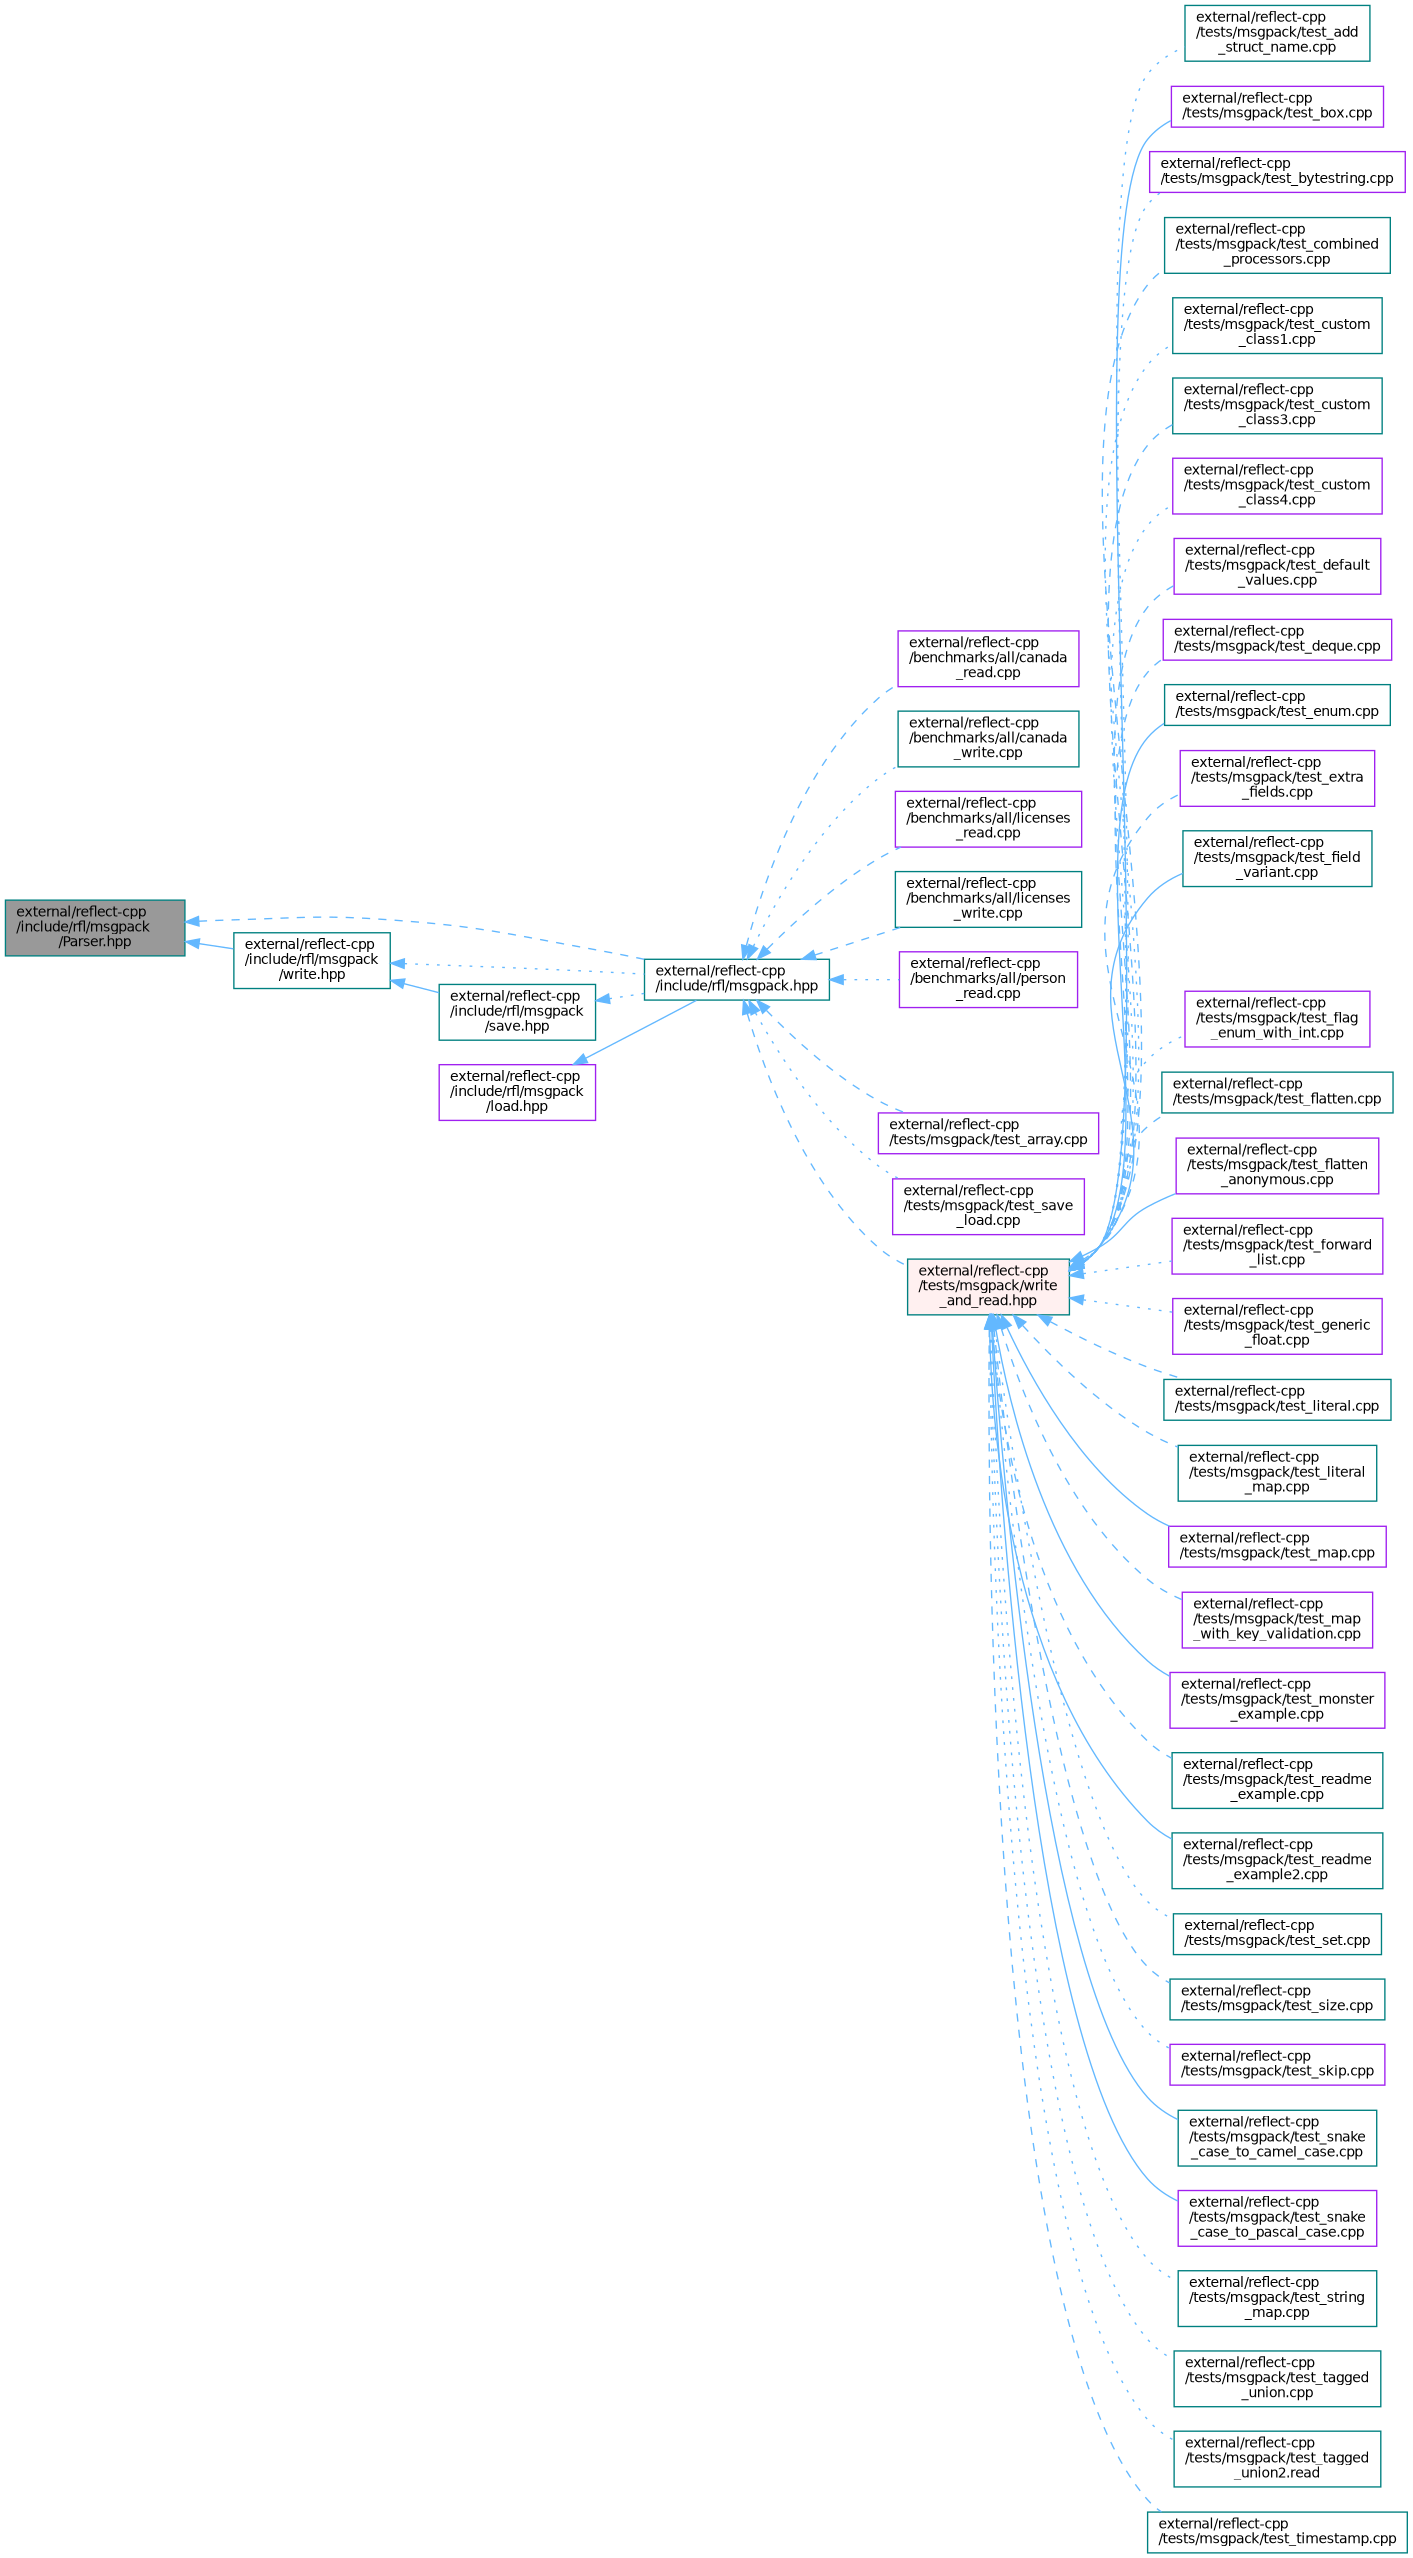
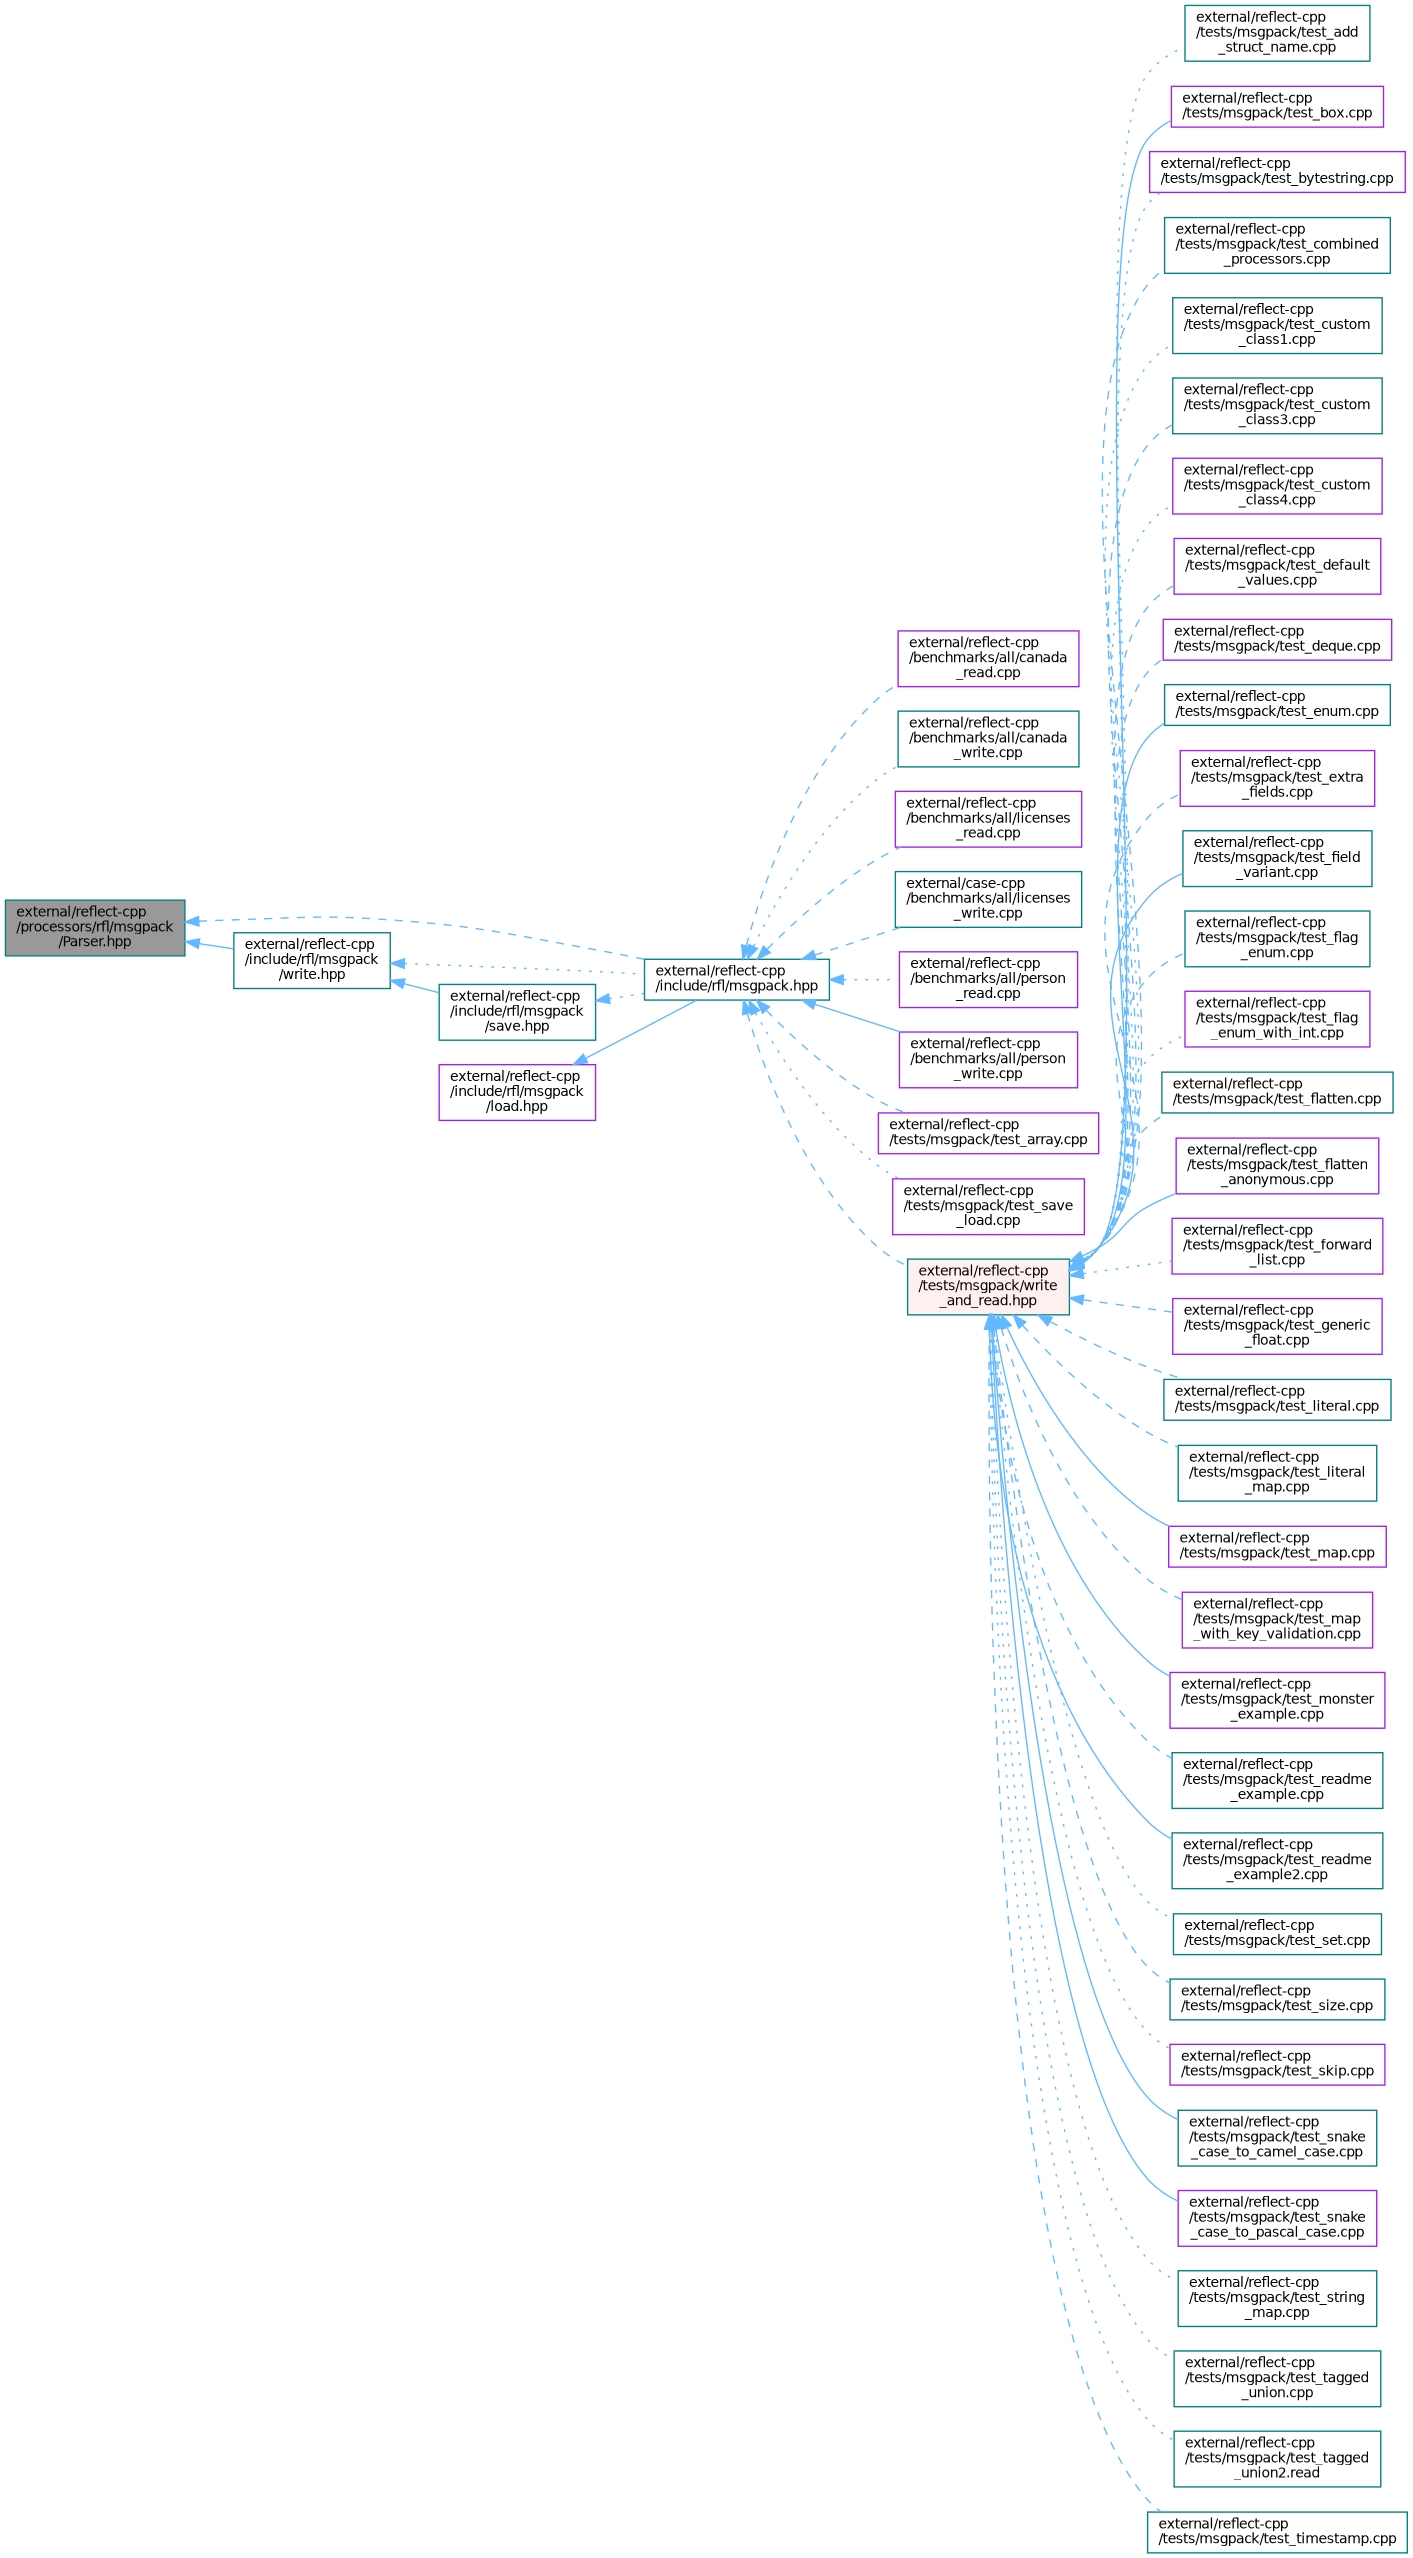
(989, 899) -> (989, 899)
(95, 928) -> (95, 928)
none -> (1277, 939)
none -> (989, 1060)
(1128, 1306) -> (1128, 1306)
